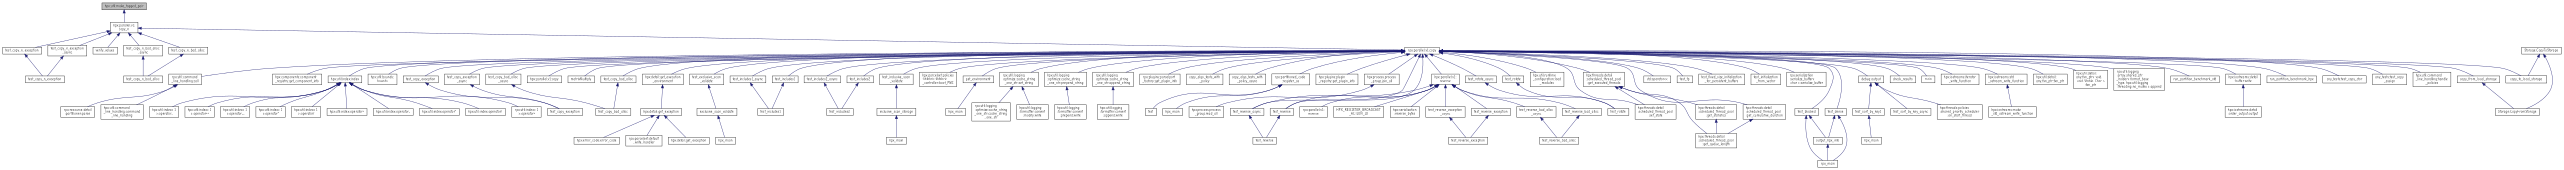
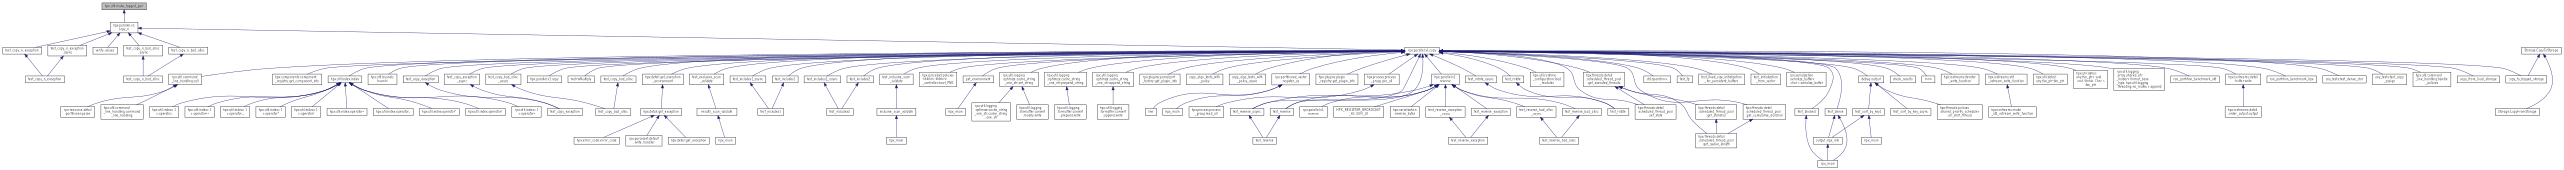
(1291, 79) -> (1291, 79)
(2344, 79) -> (2344, 79)
(2526, 79) -> (2526, 79)
(2499, 97) -> none
(717, 112) -> (717, 112)
(896, 112) -> (896, 112)
(1151, 112) -> (1151, 112)
(1818, 128) -> (1847, 127)
